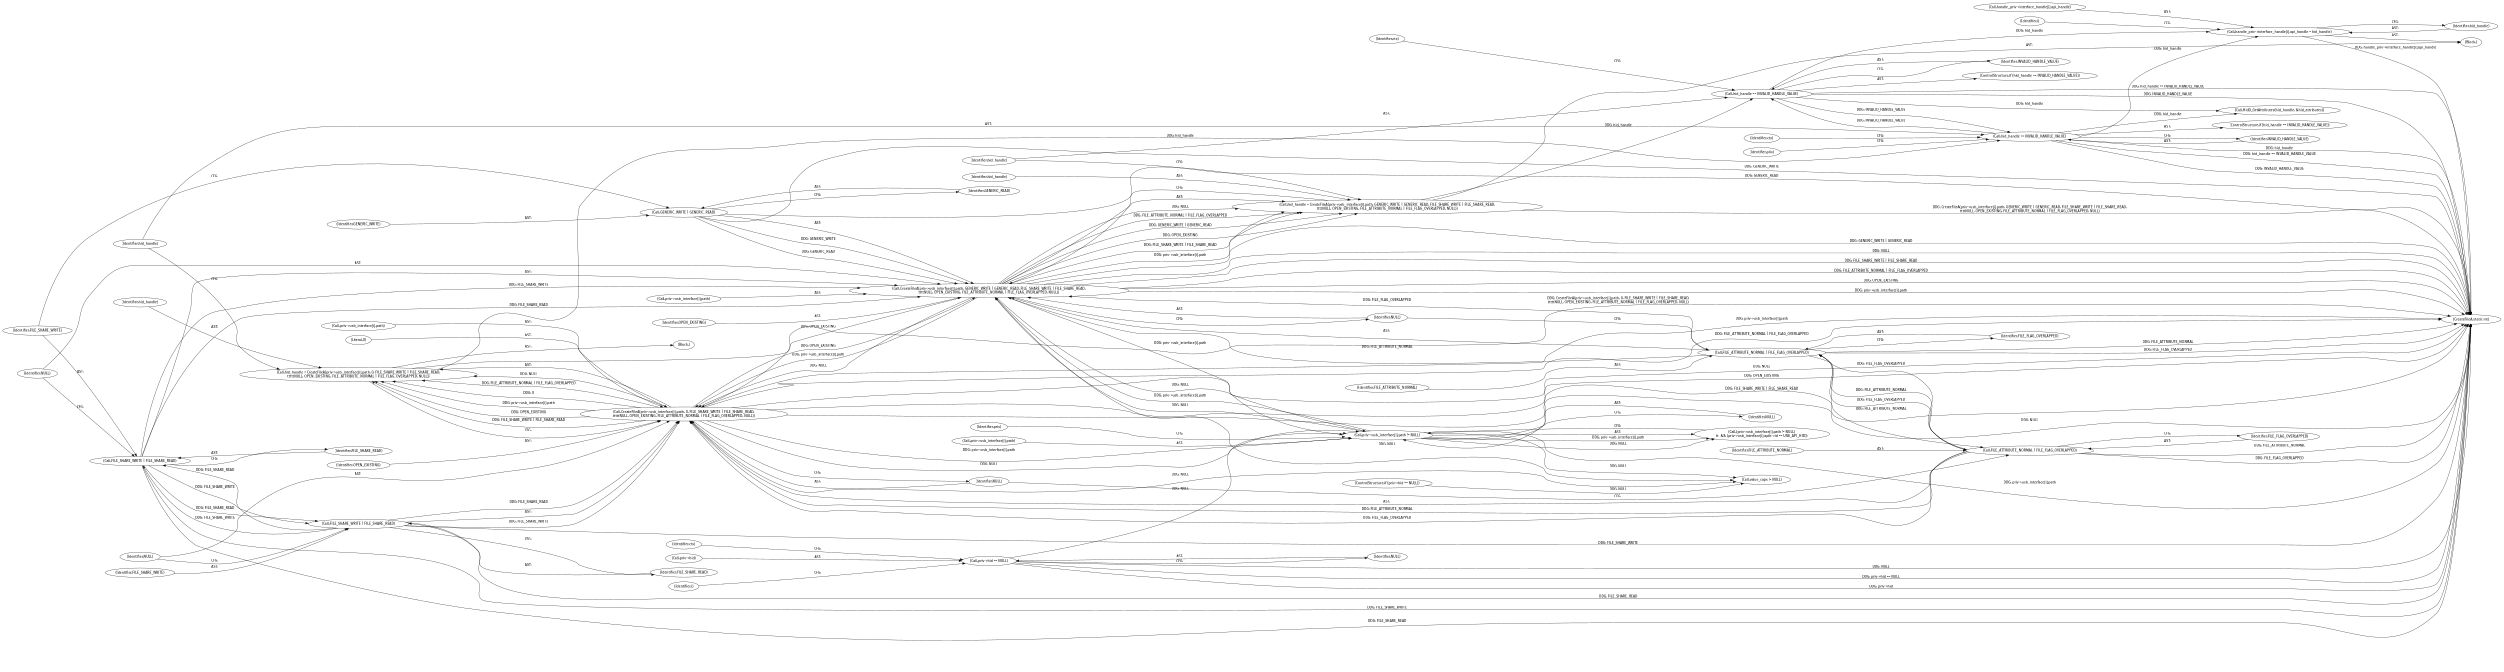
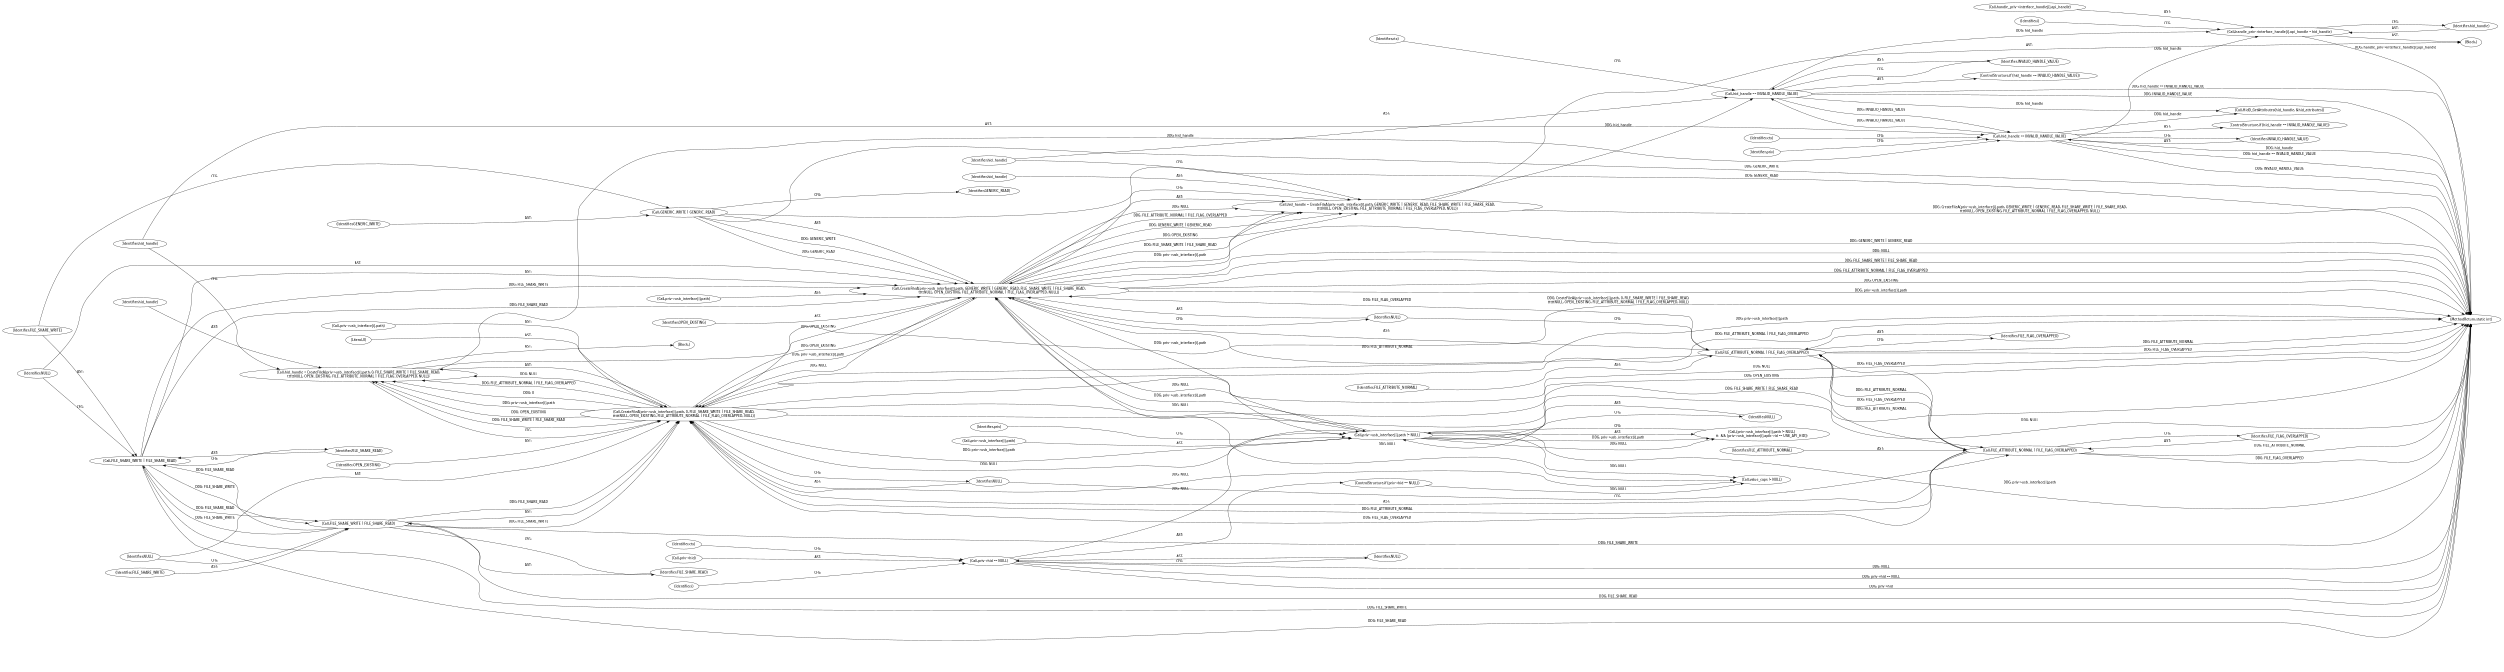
(831, 189) -> none
(2471, 319) -> (2471, 319)
none -> (1187, 545)
